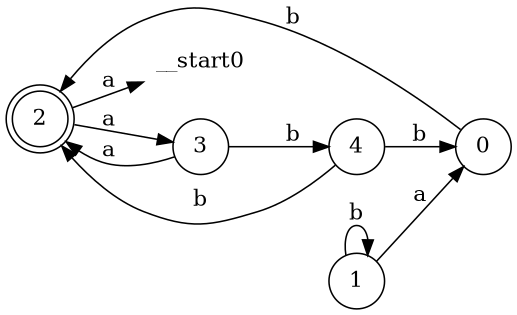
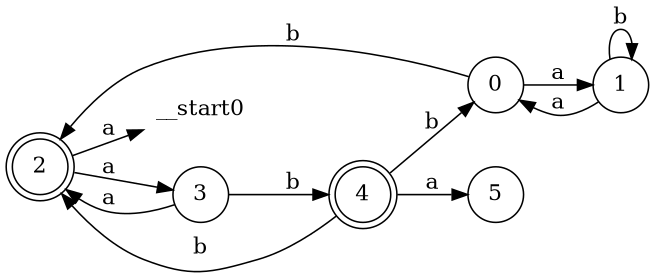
none -> (551, 85)
(357, 147) -> (363, 195)
none -> (496, 195)
